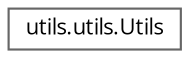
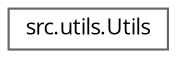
(95, 29) -> (88, 29)
